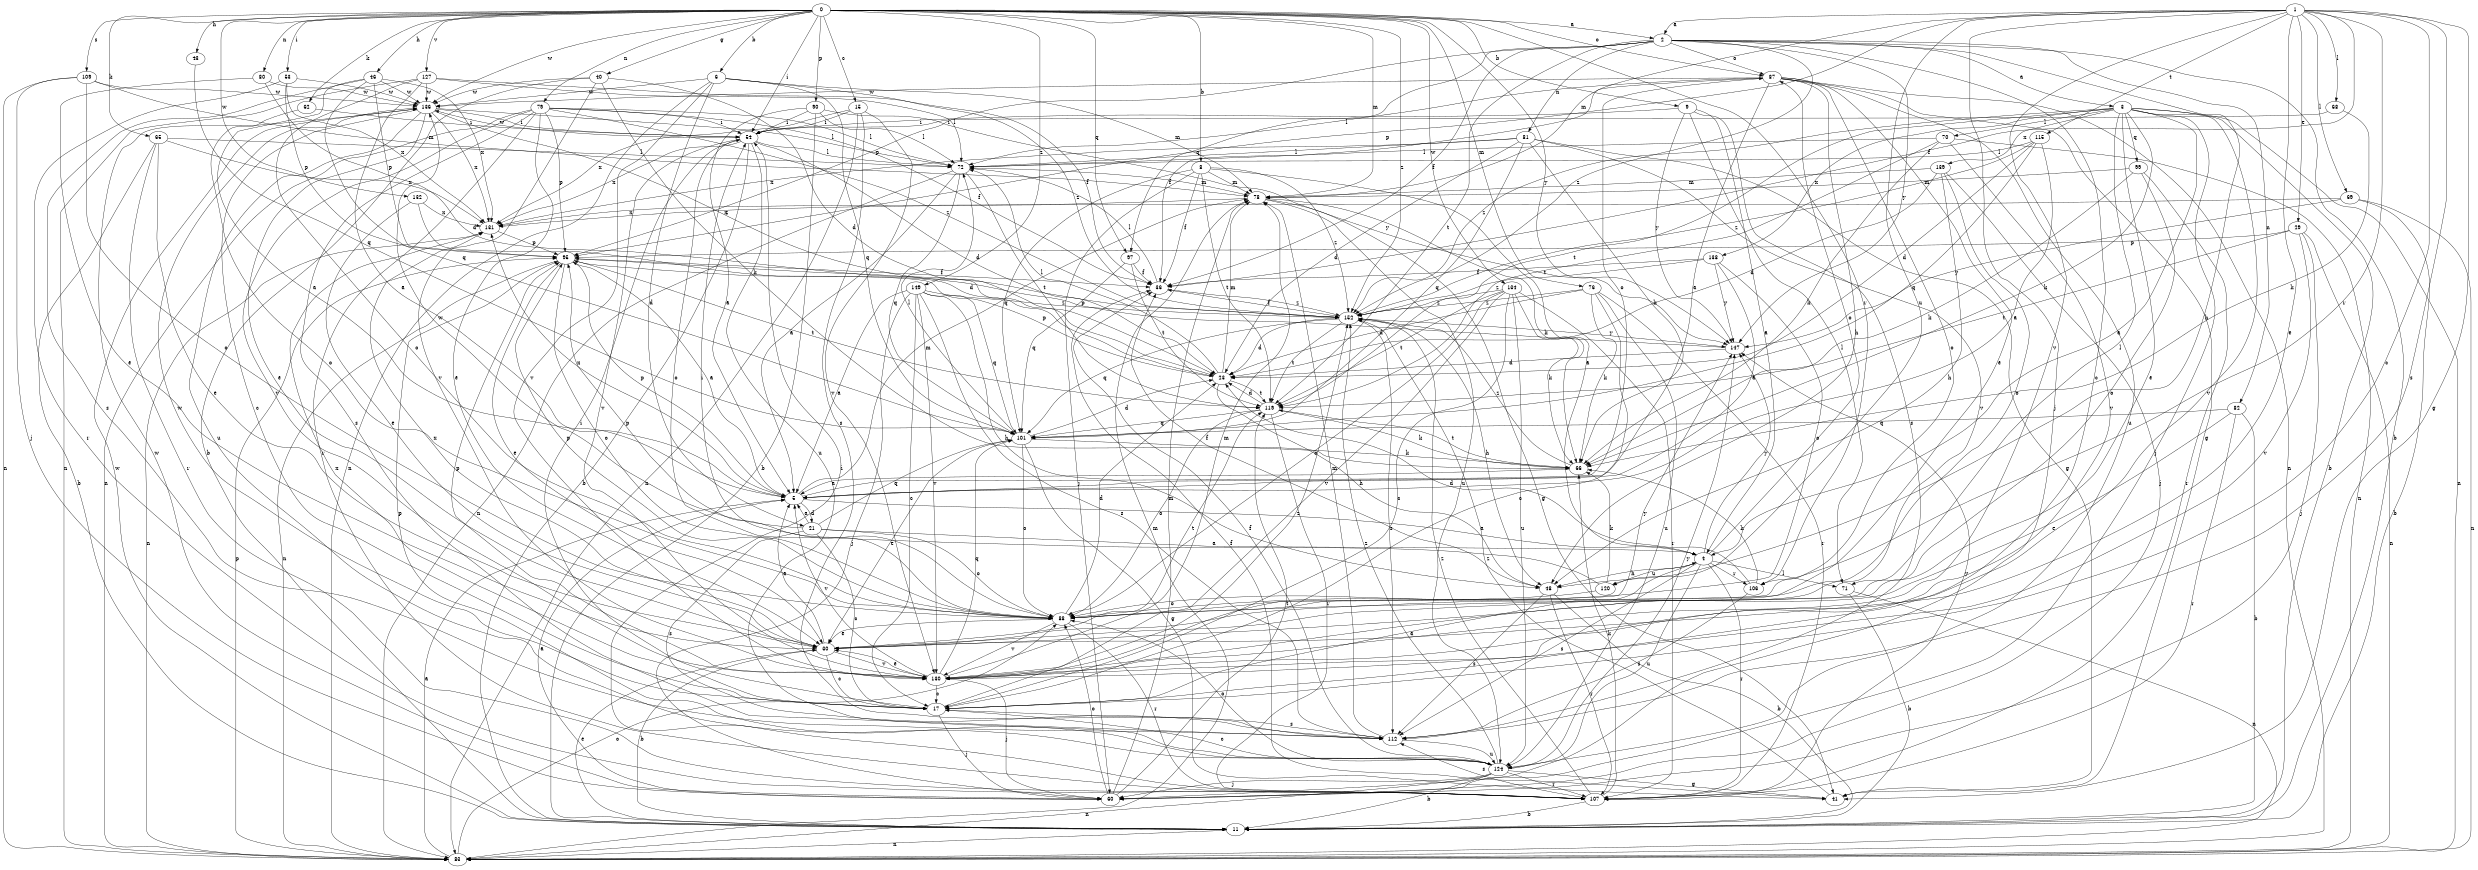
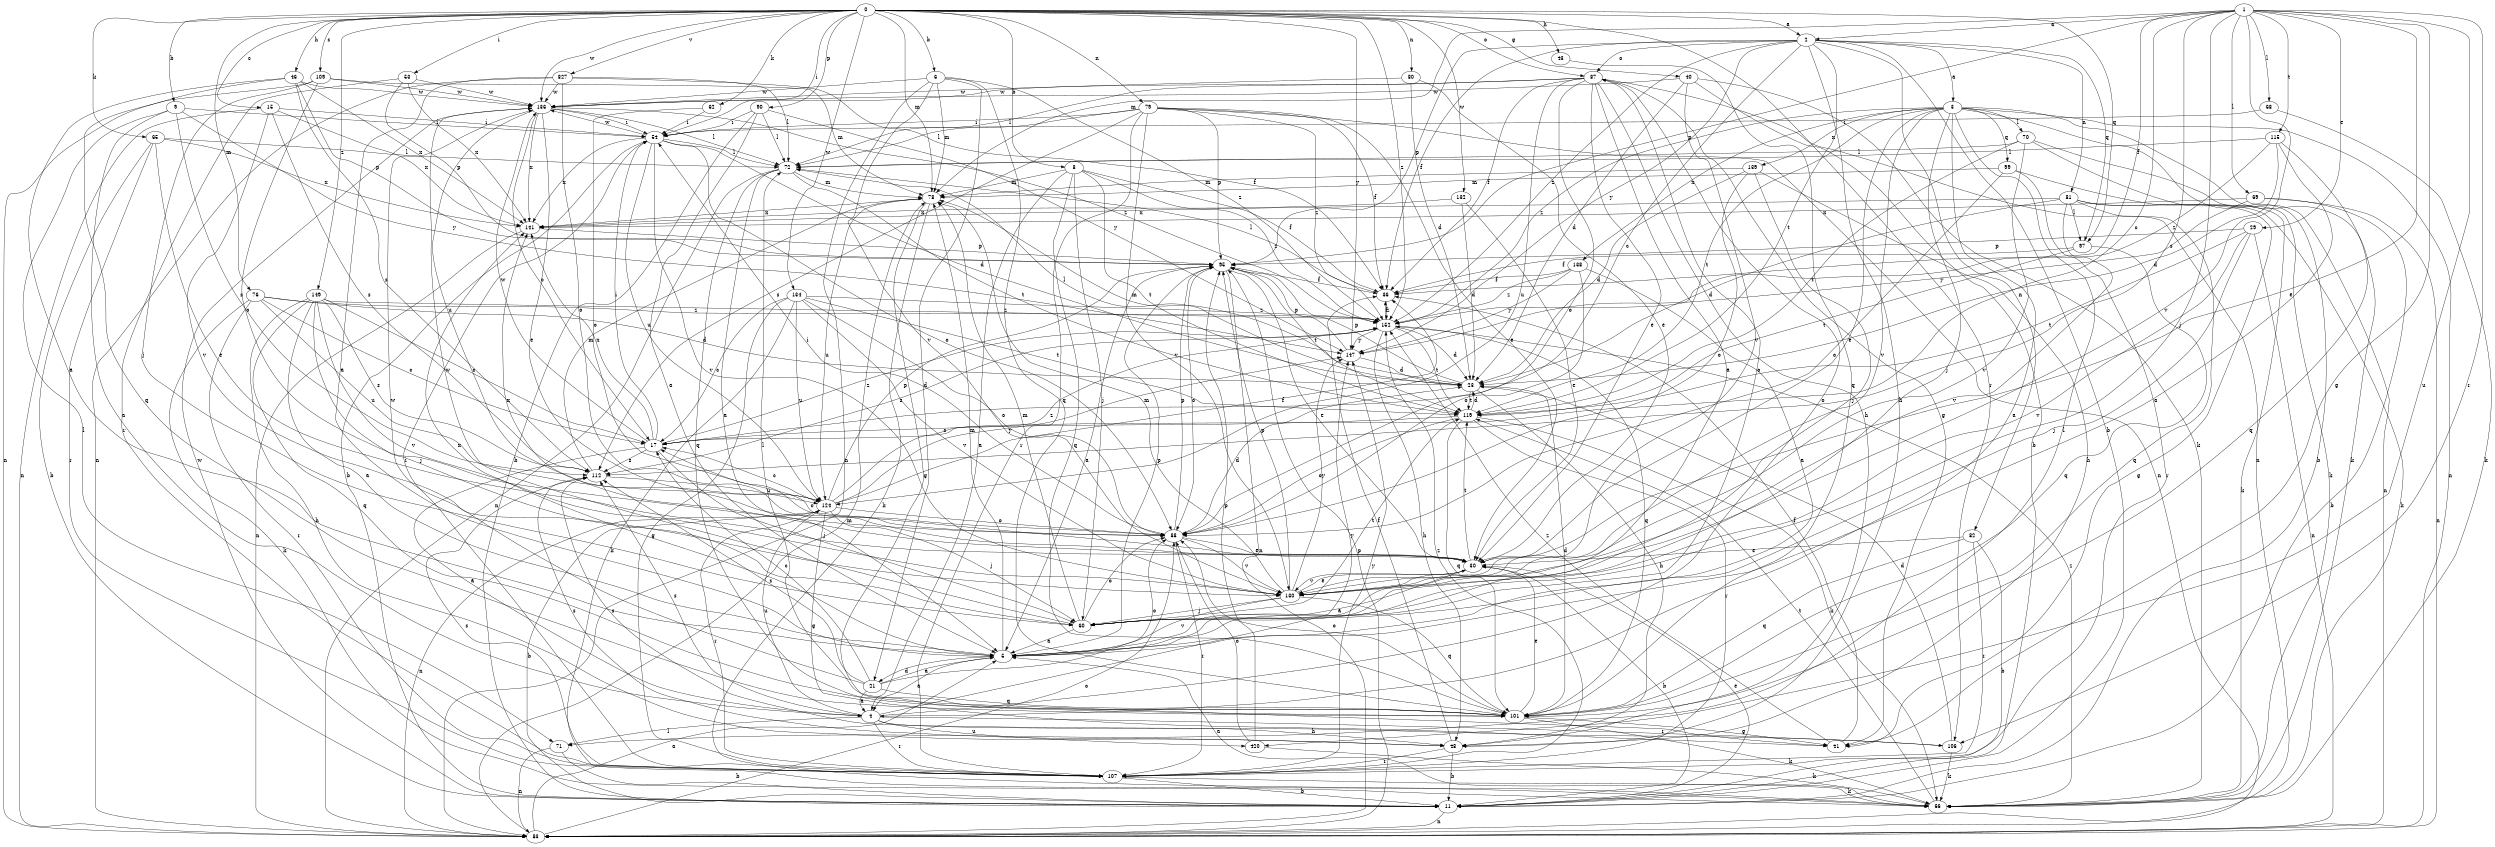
(427, 77) -> (563, 77)
(1245, 153) -> (2075, 220)
(490, 228) -> (530, 228)
(1673, 544) -> (653, 536)
(1605, 589) -> (1255, 747)
(936, 693) -> (943, 428)
